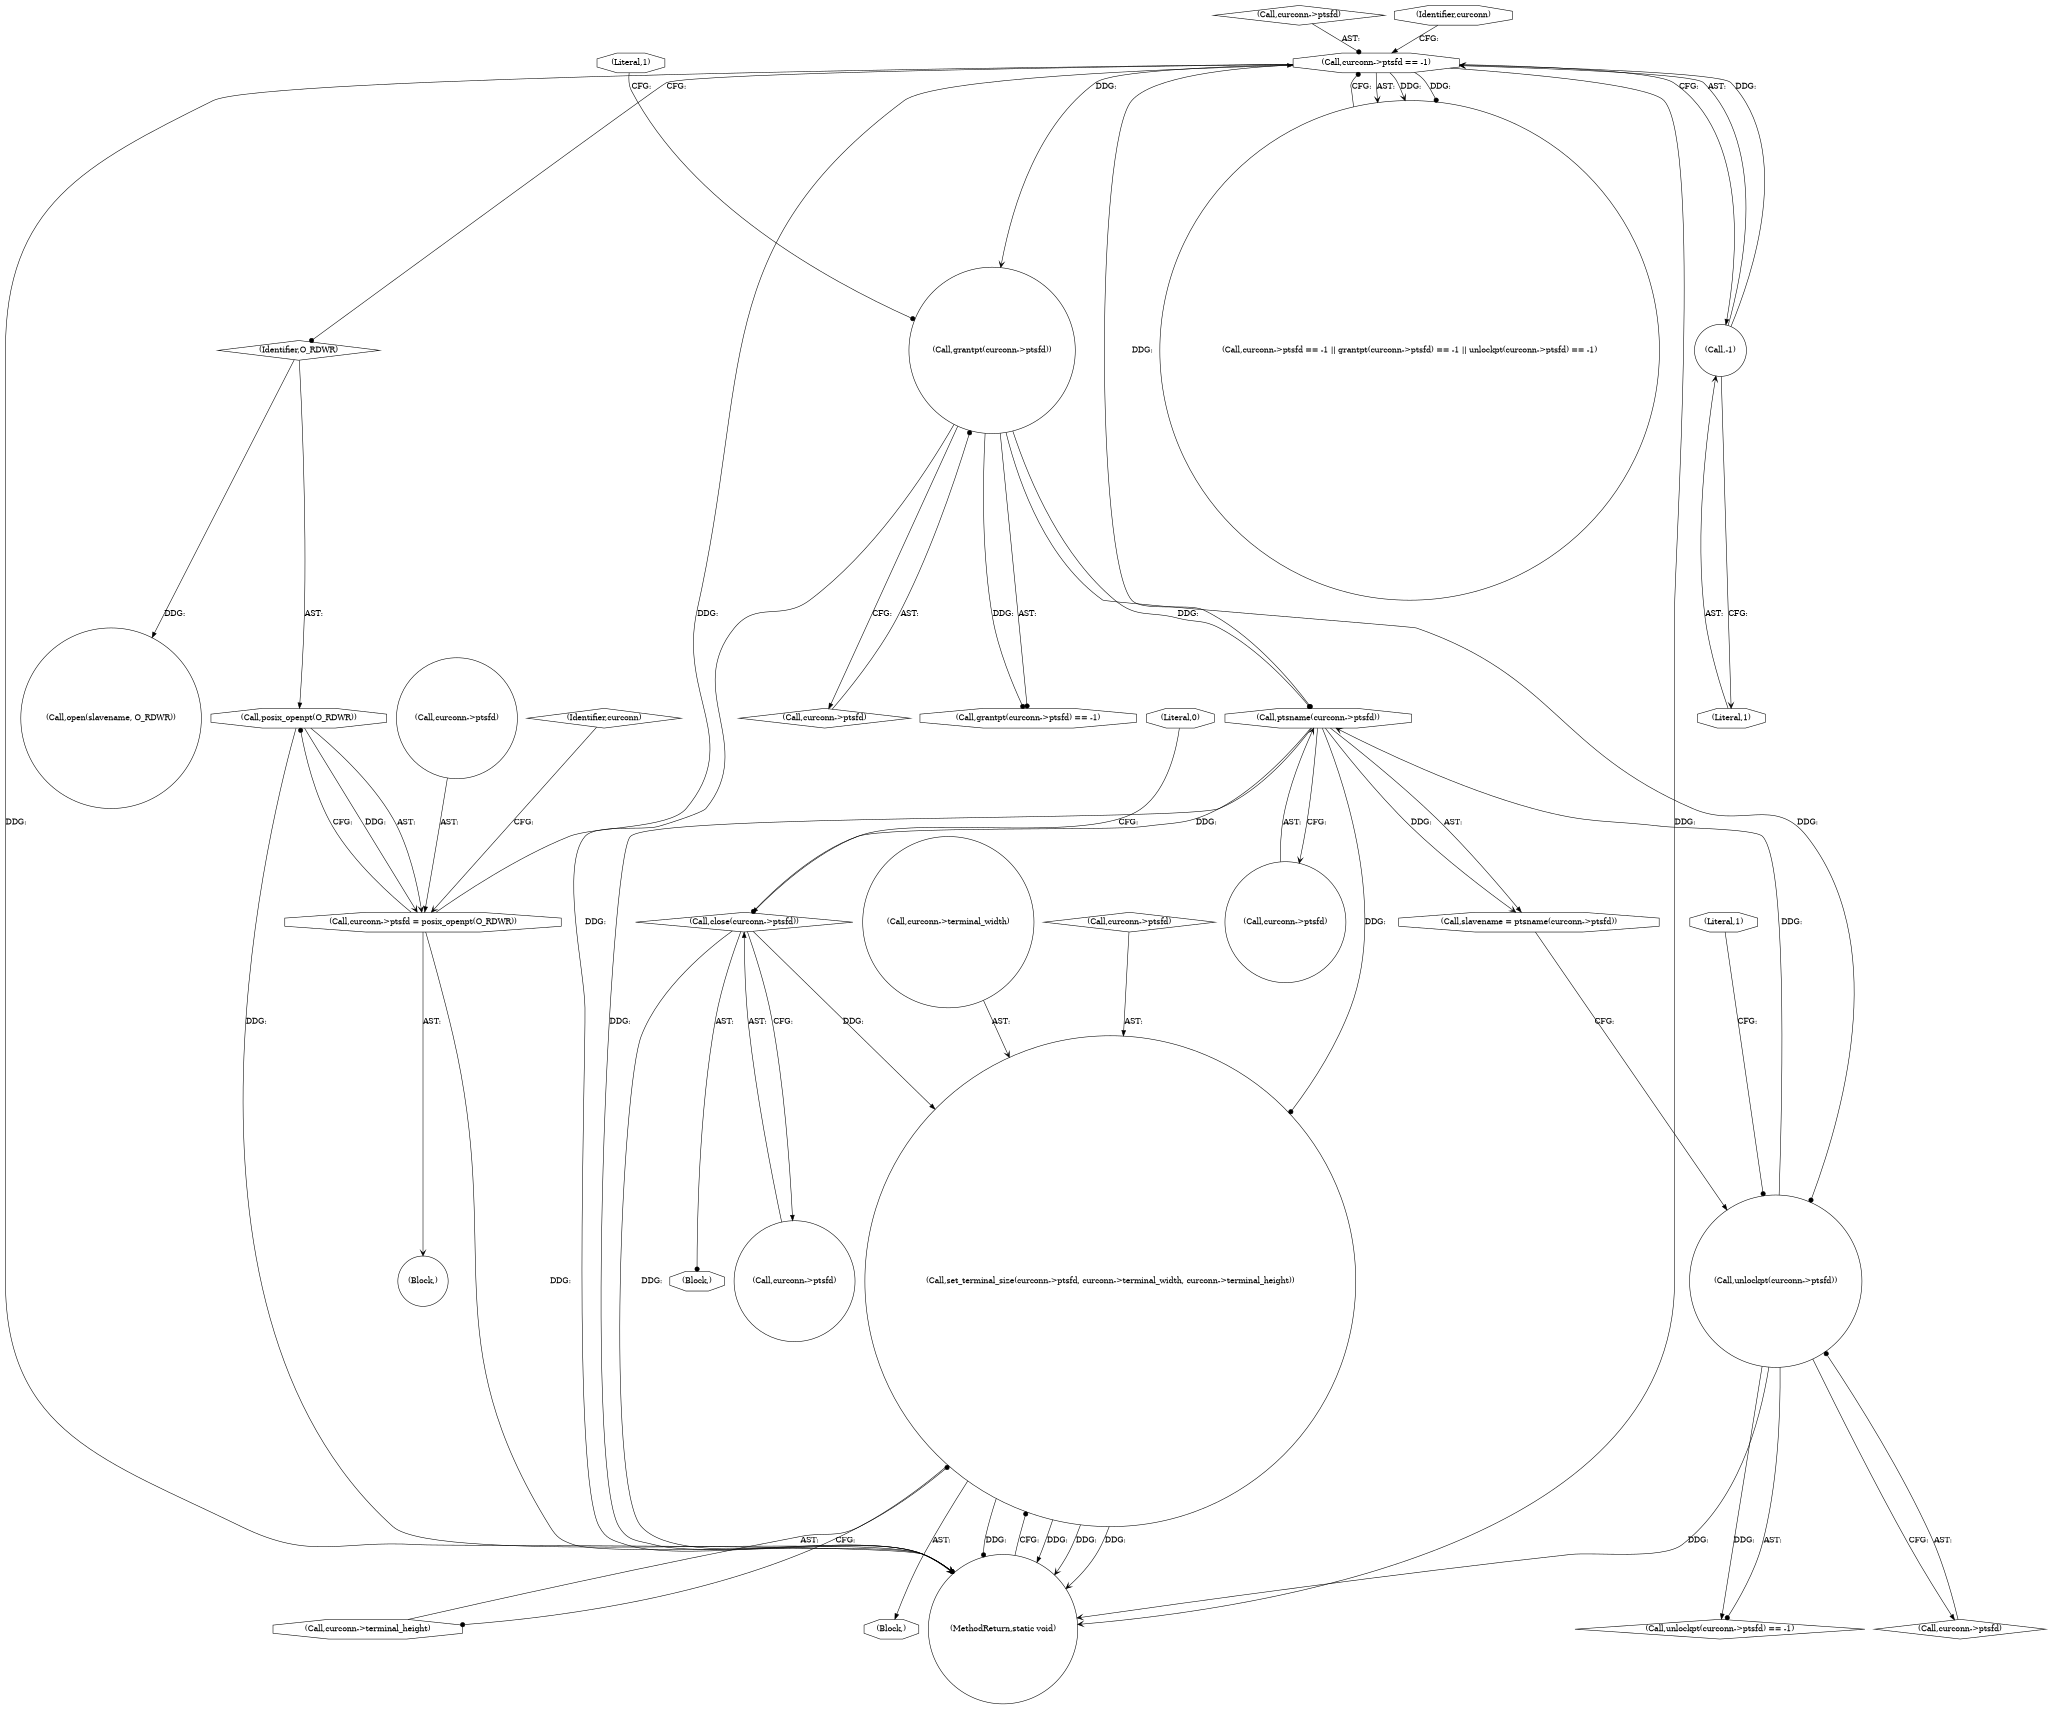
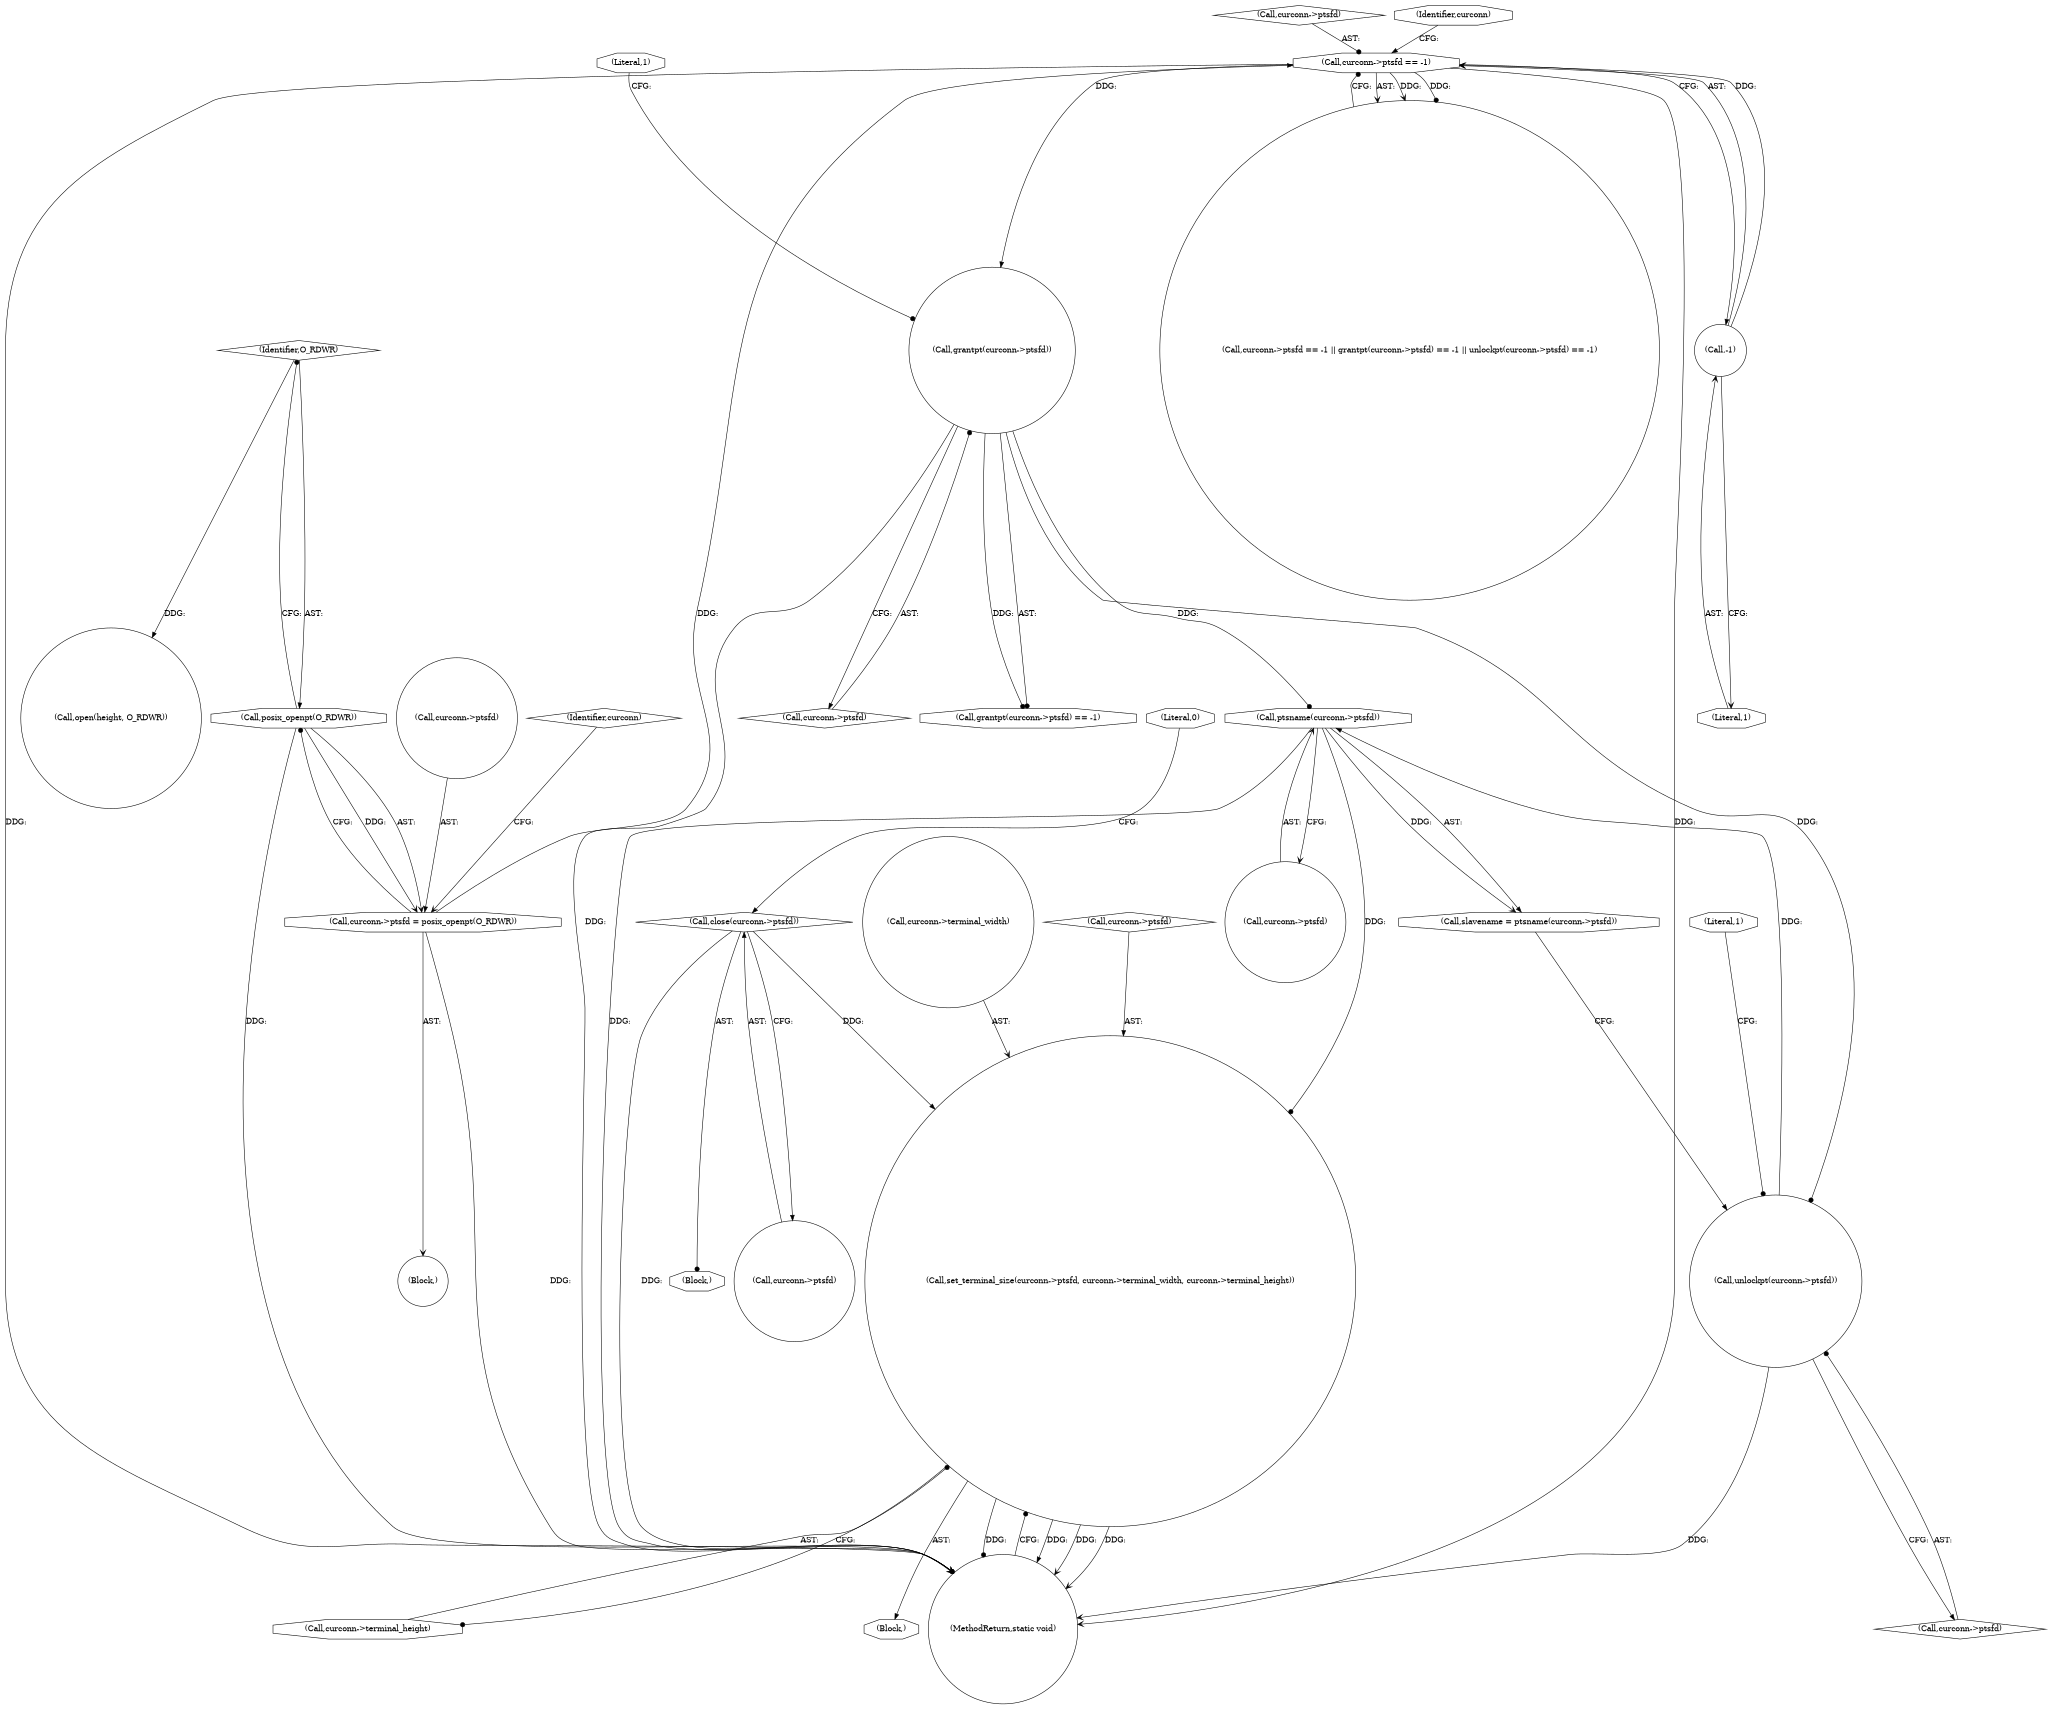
(735, 77) -> (280, 537)
(1093, 85) -> (1093, 85)
(1105, 375) -> none
(111, 718) -> (111, 718)
(1099, 828) -> none
(1724, 830) -> (1724, 830)
(1720, 1629) -> none
